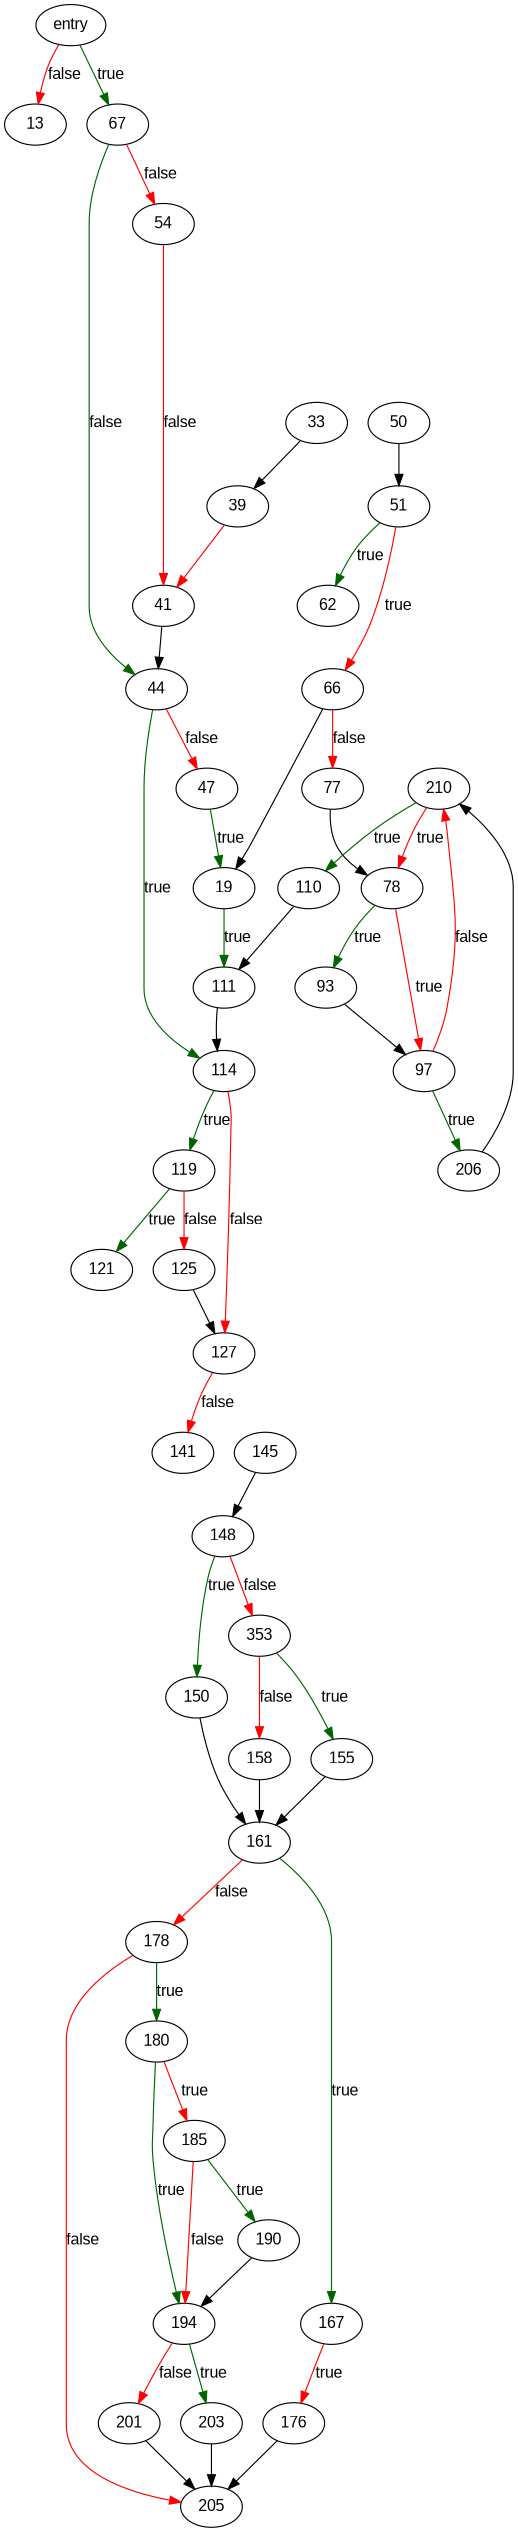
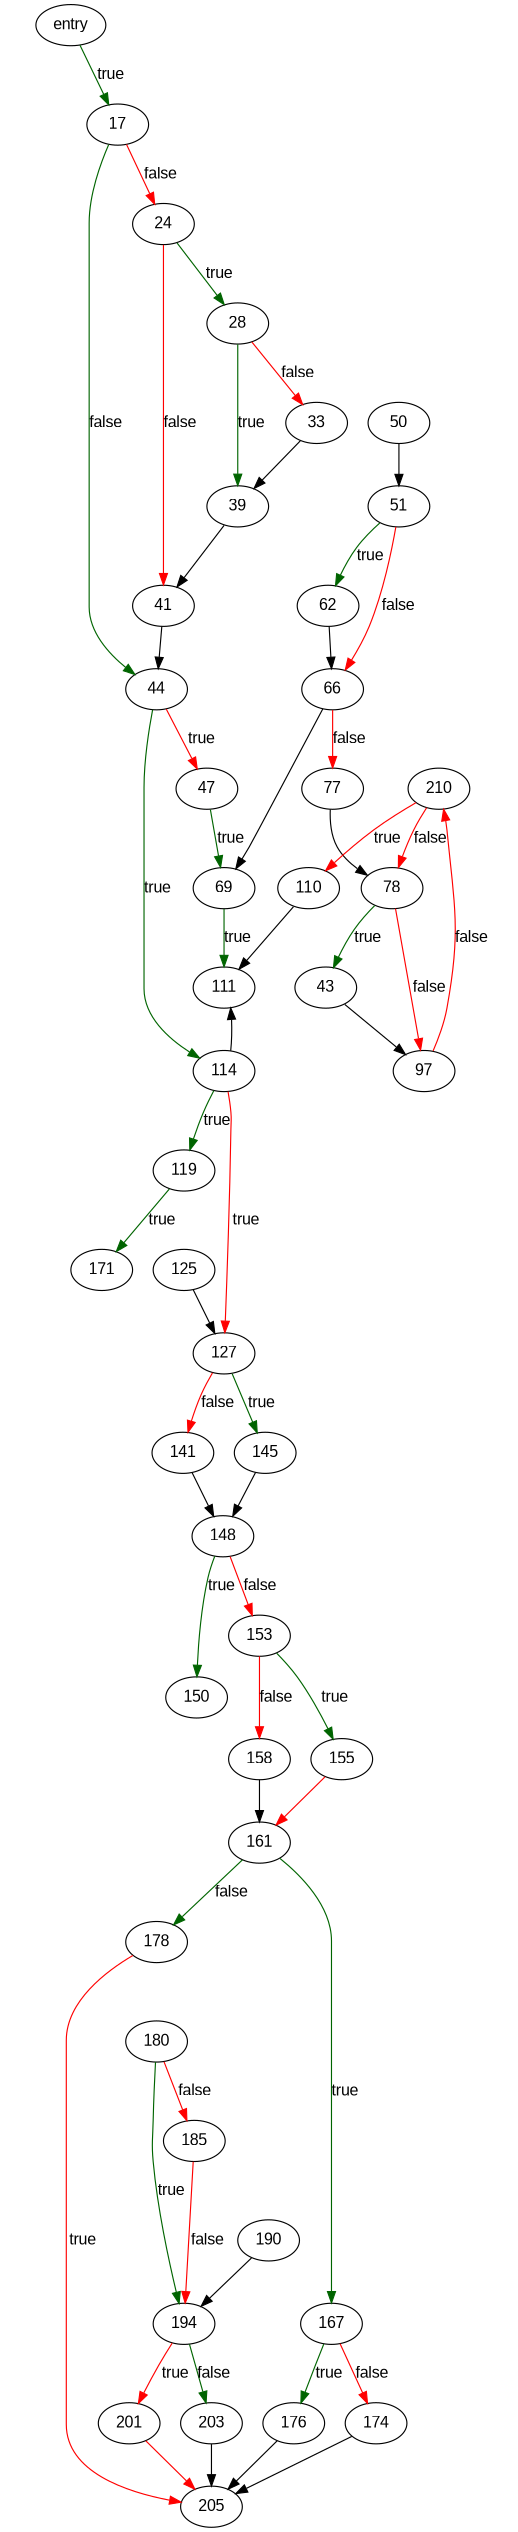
(35, 125) -> none
(118, 125) -> (118, 125)
(163, 224) -> (163, 224)
none -> (238, 323)
(204, 552) -> (204, 552)
(398, 606) -> (398, 606)
none -> (330, 642)
(202, 739) -> (202, 739)
(373, 830) -> (373, 830)
(430, 838) -> (430, 838)
(224, 888) -> (224, 888)
(326, 988) -> (326, 988)
(429, 988) -> (429, 988)
(216, 1024) -> (232, 1035)
(469, 1170) -> none
(184, 1214) -> none
(246, 1220) -> (246, 1220)
(102, 1270) -> (102, 1270)
none -> (242, 1398)
none -> (200, 1489)
(259, 1636) -> (259, 1636)
(214, 1769) -> none
(305, 1797) -> (305, 1797)
(212, 1888) -> (212, 1888)
(157, 1986) -> none
(195, 2091) -> (195, 2091)
(228, 2186) -> none
(83, 2240) -> (83, 2240)
(314, 2368) -> (314, 2368)
(175, 2374) -> (175, 2374)
(214, 2374) -> (214, 2374)
none -> (376, 2423)
(166, 2461) -> (166, 2461)
